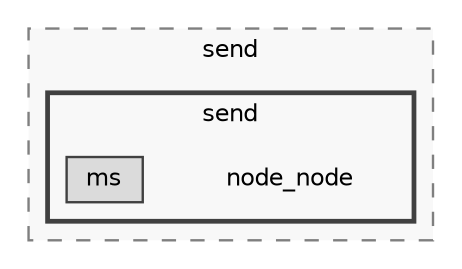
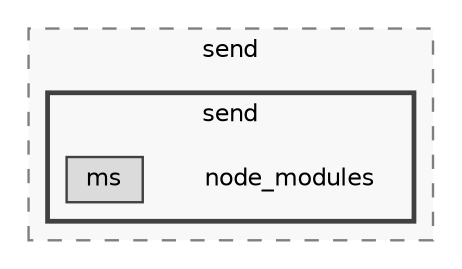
(290, 180) -> (290, 180)
